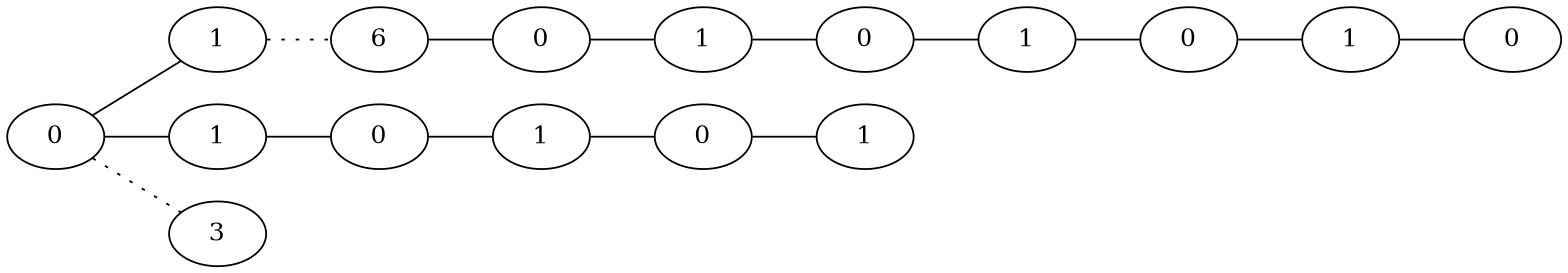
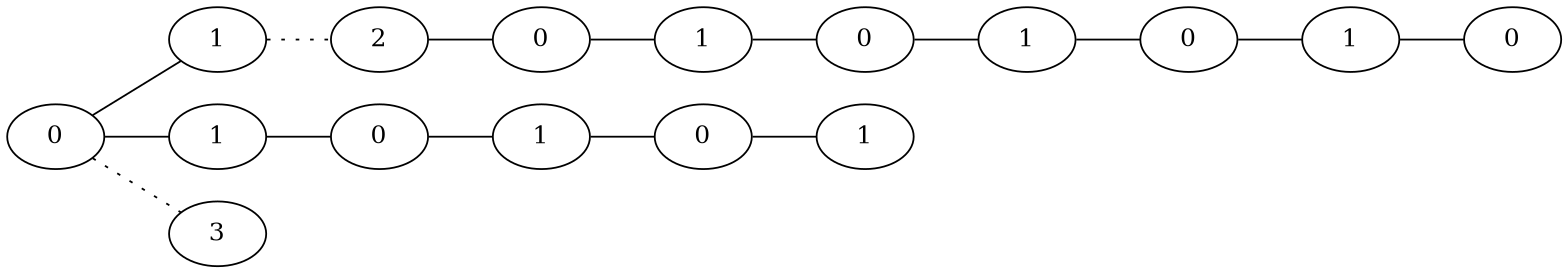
(380, 40) -> (380, 40)
